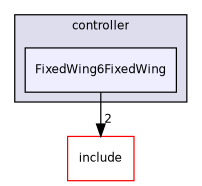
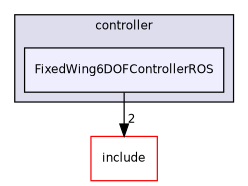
(101, 70) -> (124, 70)
